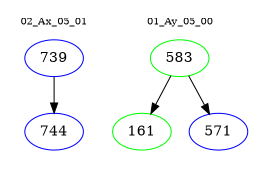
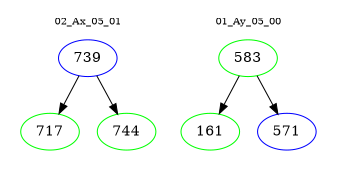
none -> (50, 132)
(54, 132) -> (127, 132)
